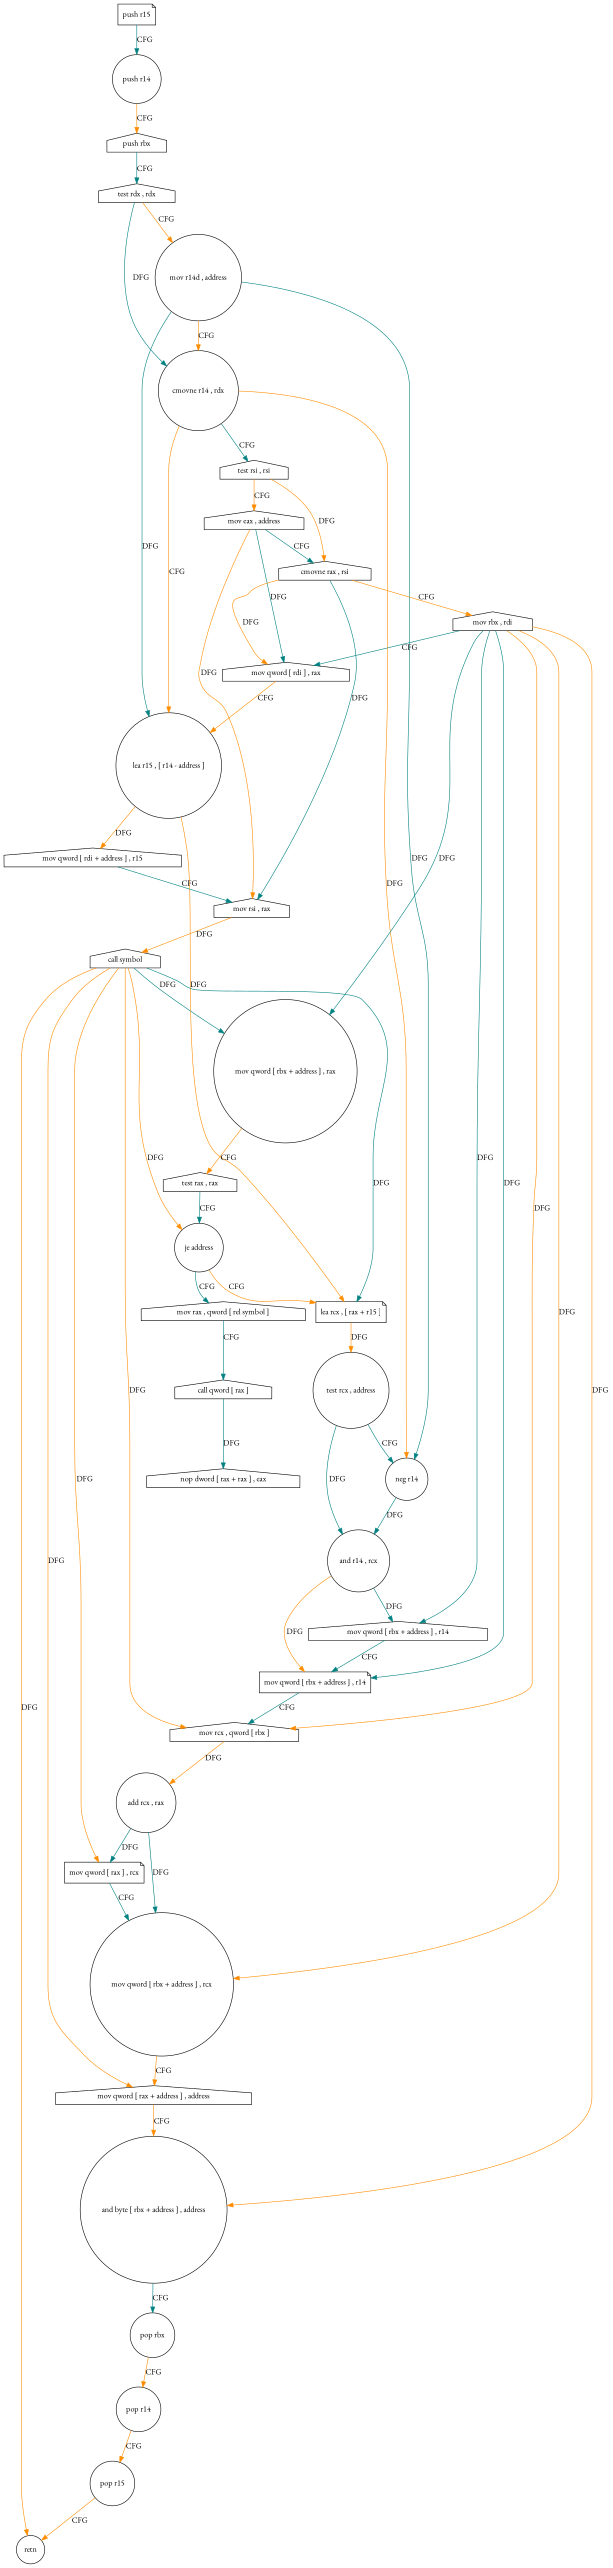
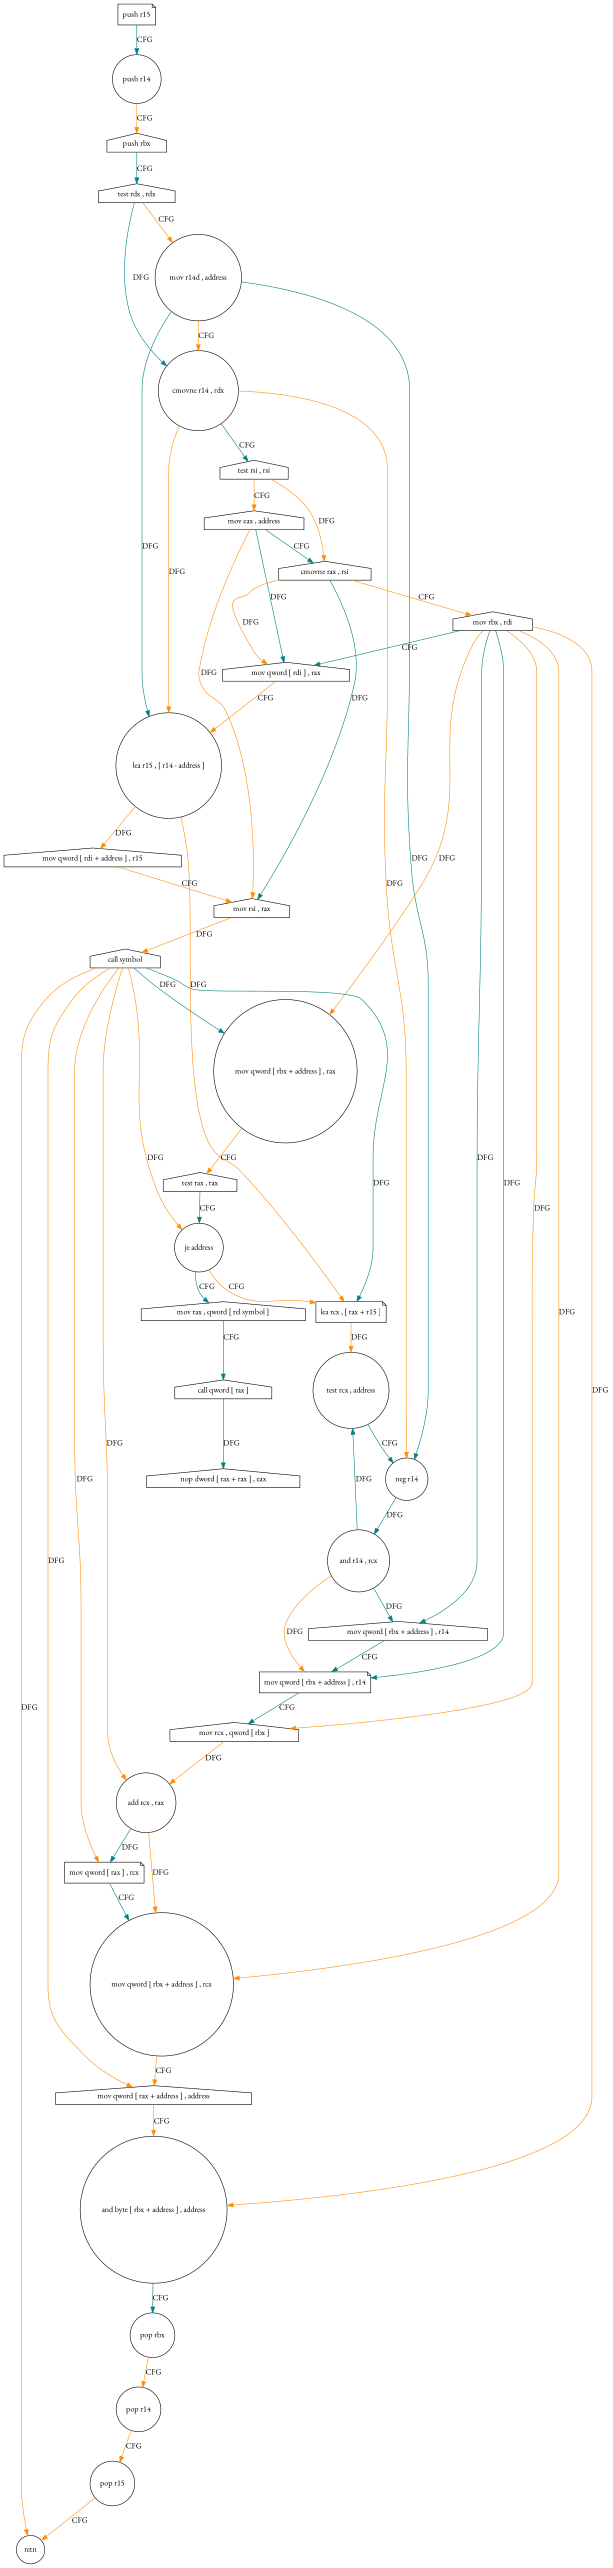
(177, 572) -> (177, 572)
(443, 833) -> (443, 833)
(172, 884) -> (172, 884)
(127, 1362) -> (104, 1372)
(327, 1478) -> (355, 1482)
(152, 1870) -> (152, 1870)
